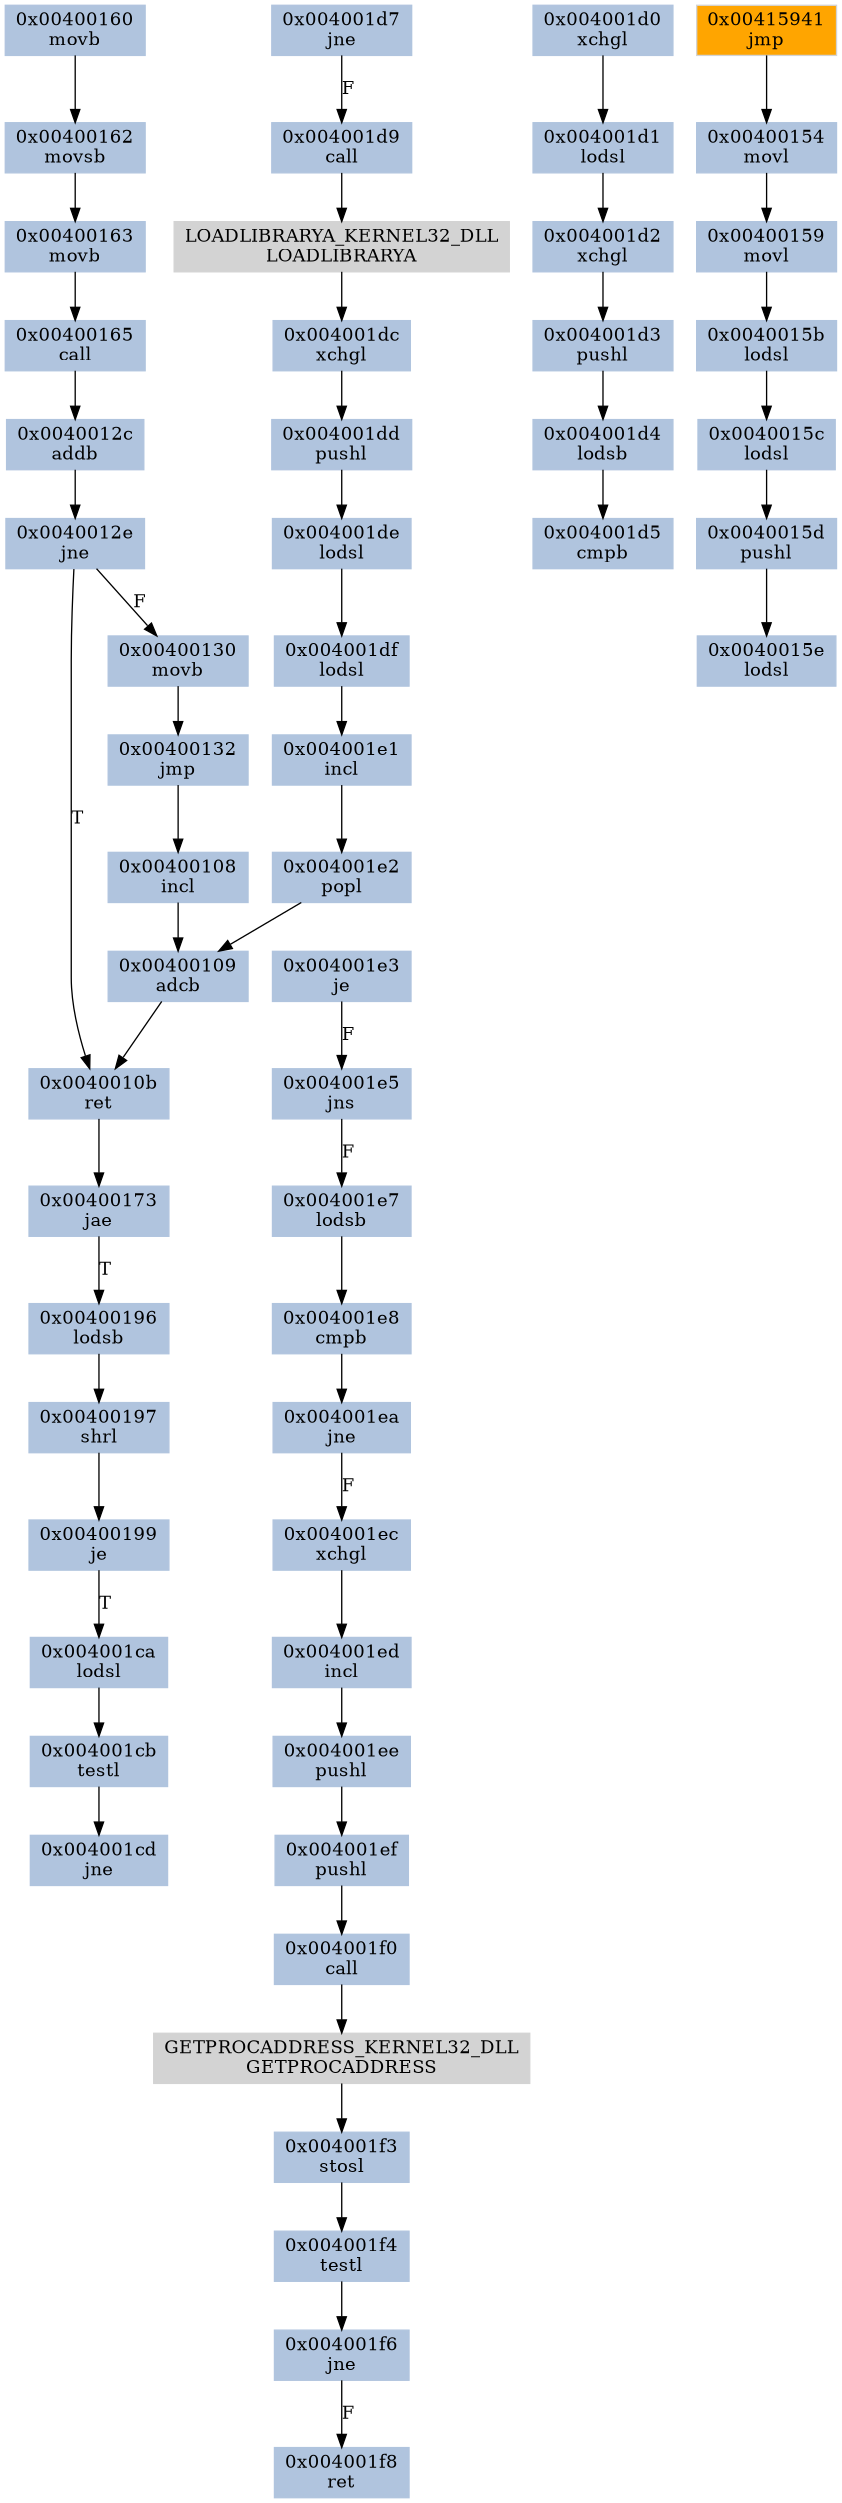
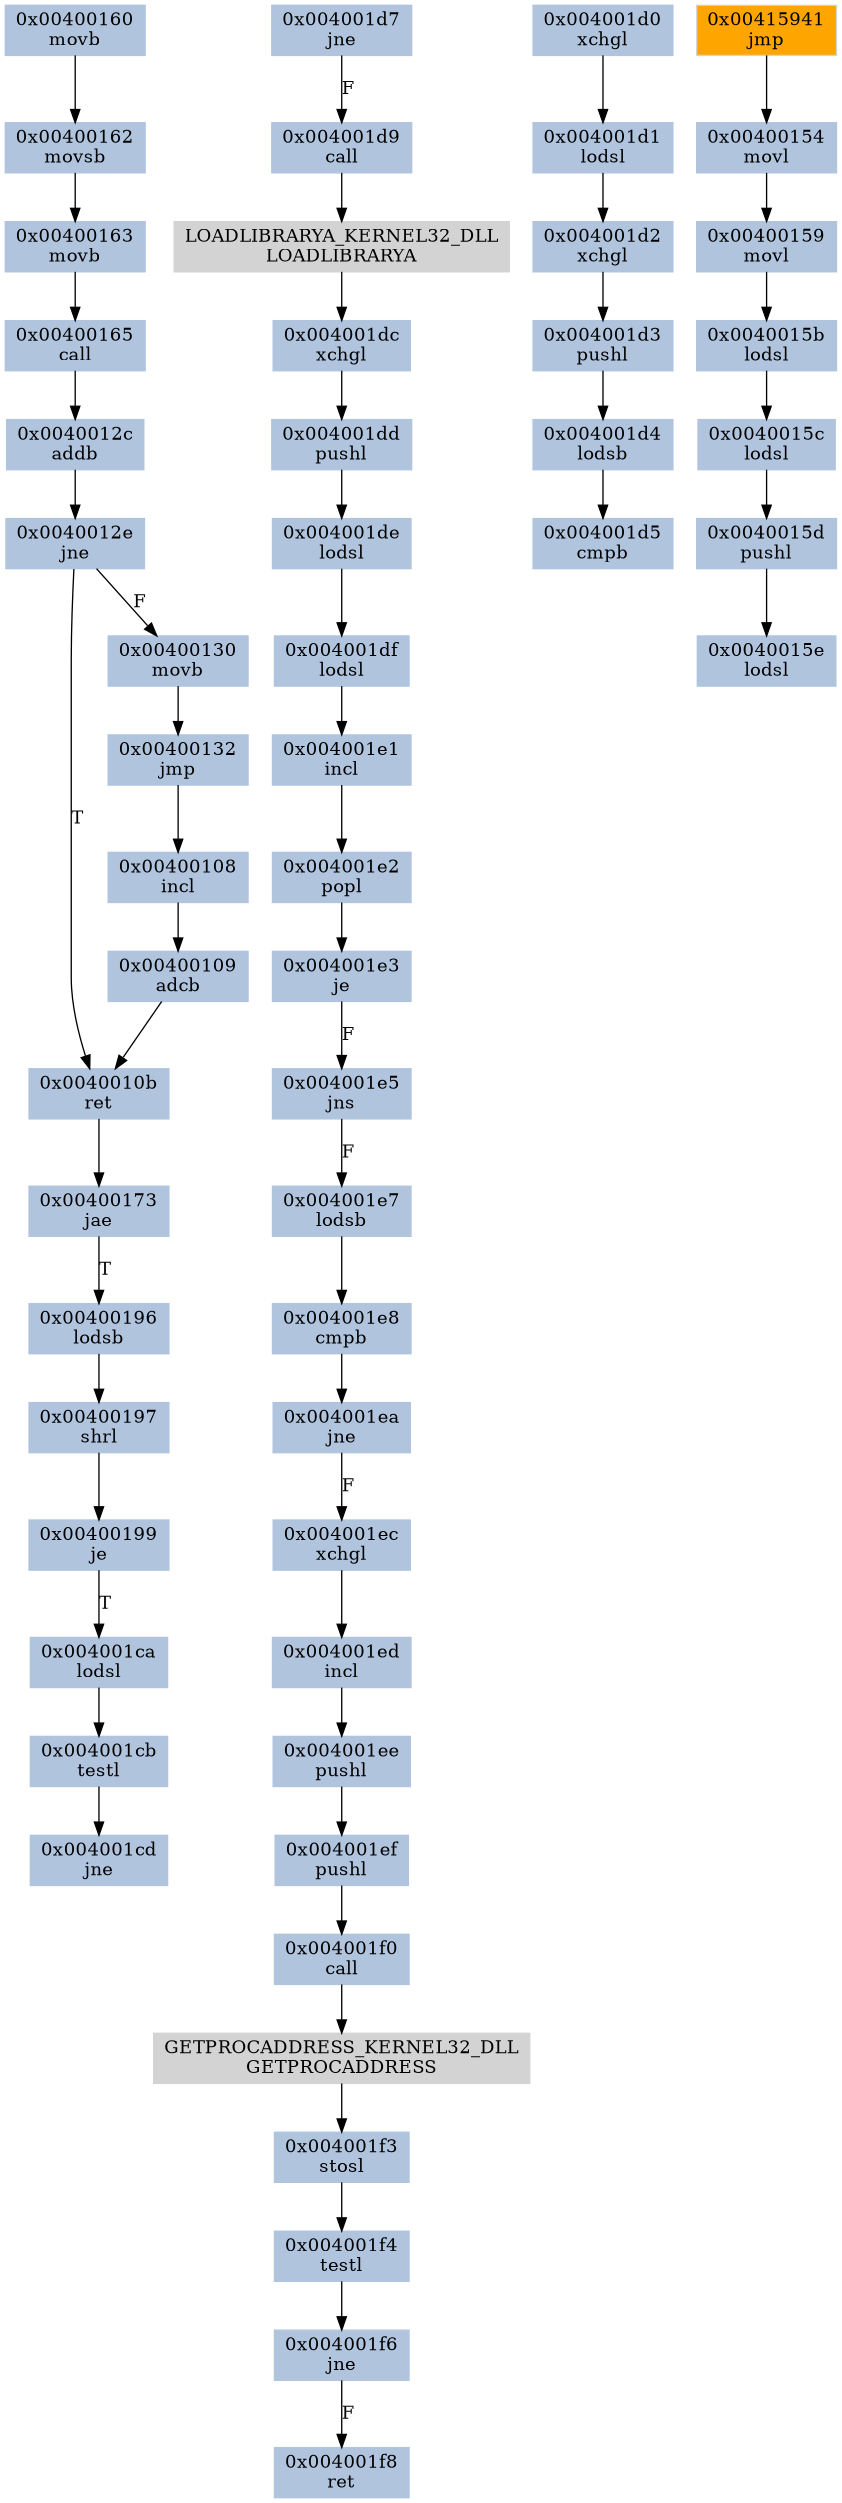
(266, 923) -> (342, 920)
